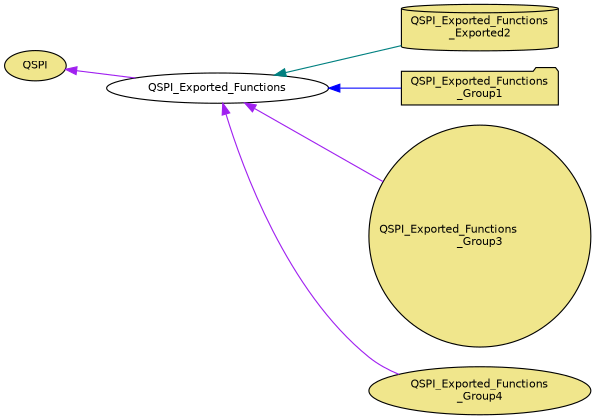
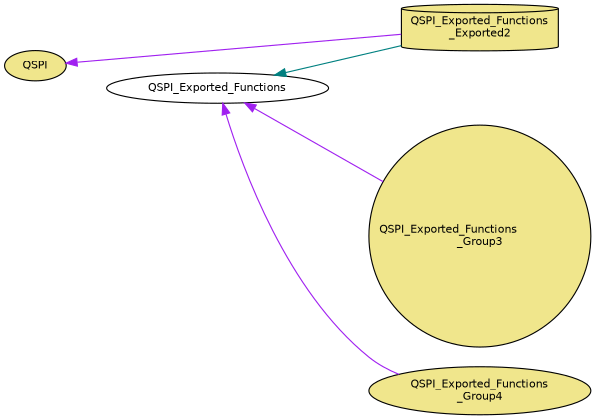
(106, 74) -> (239, 48)
(480, 88) -> none
